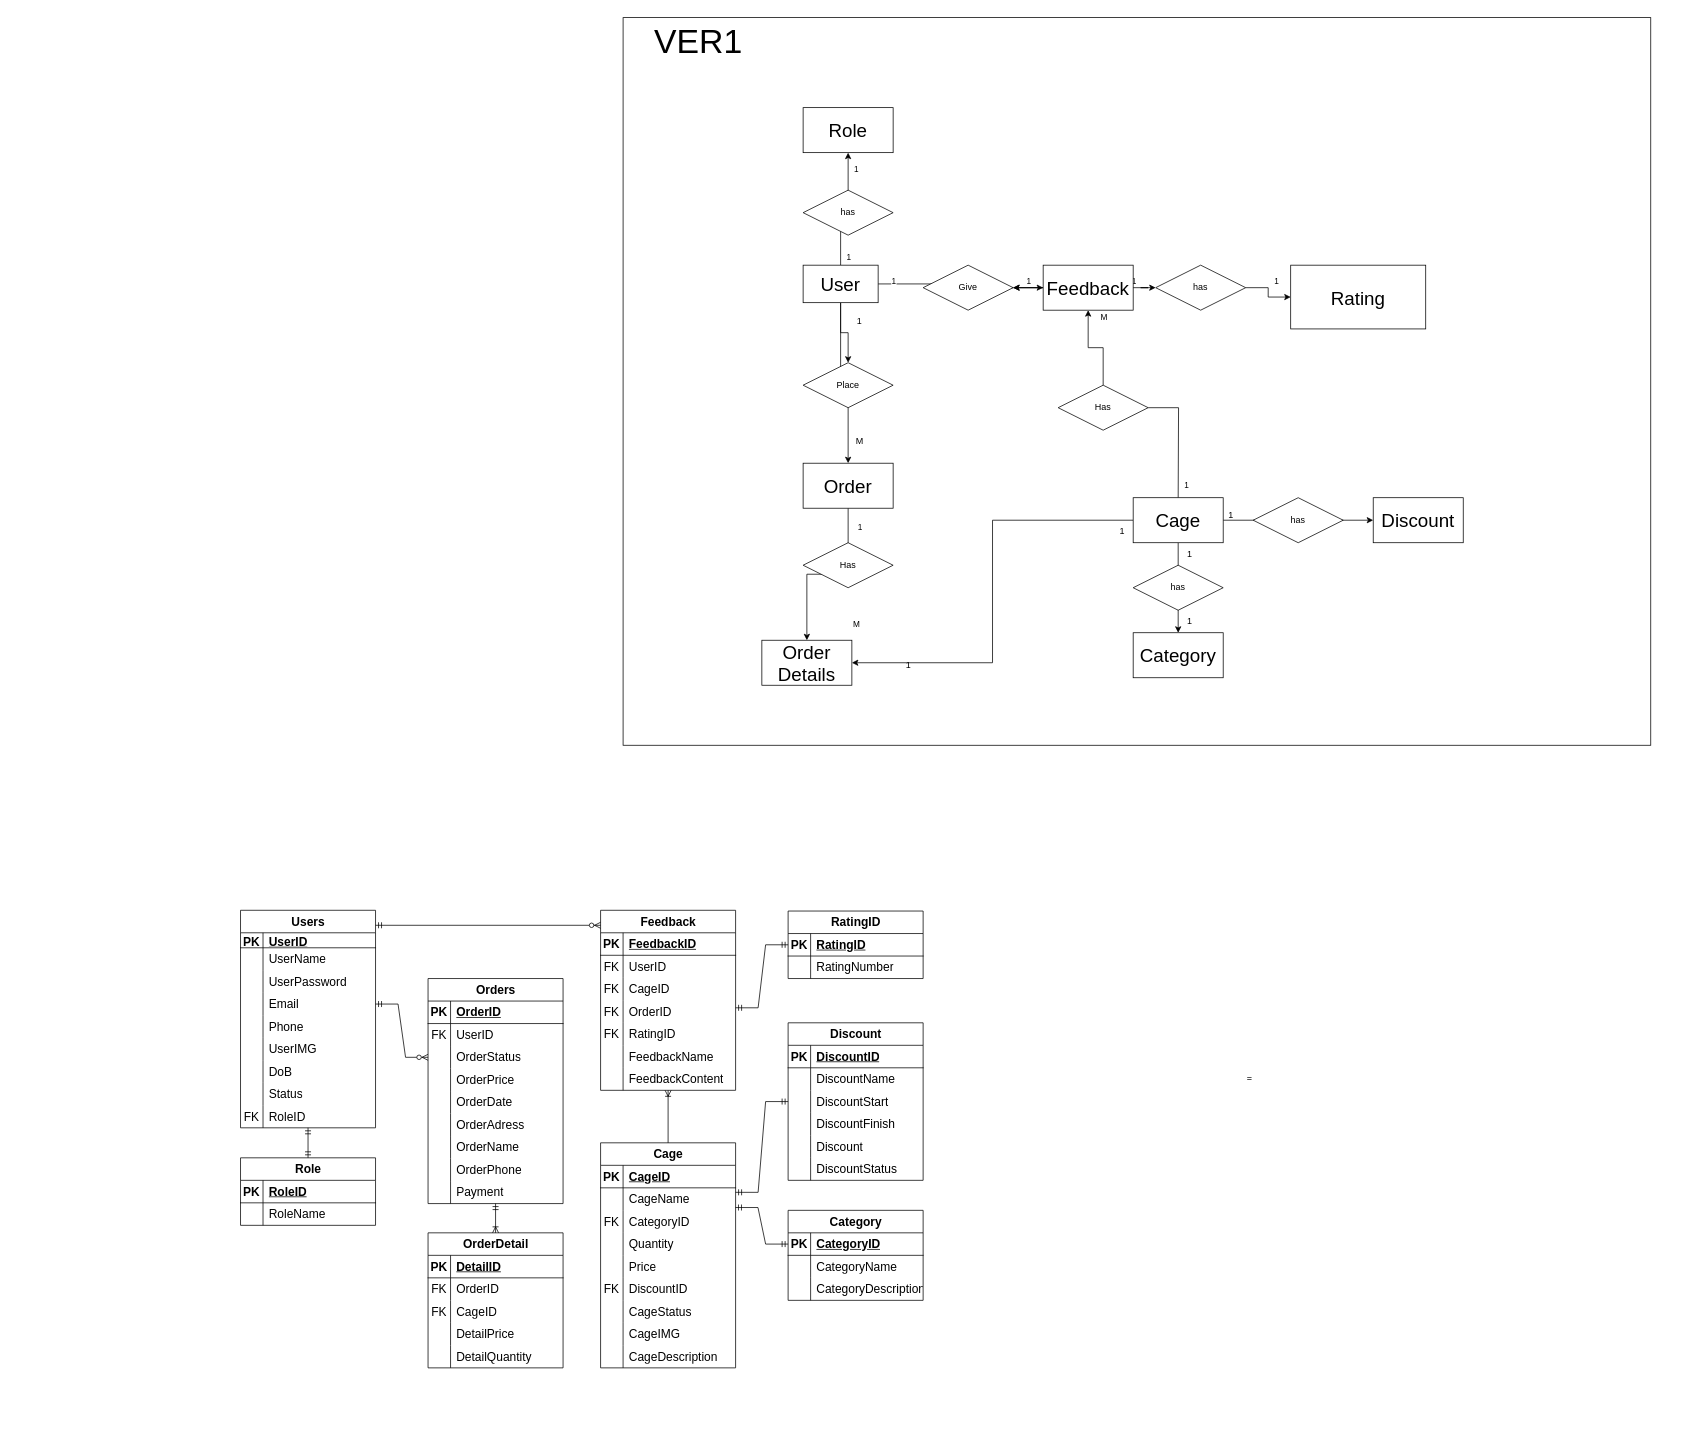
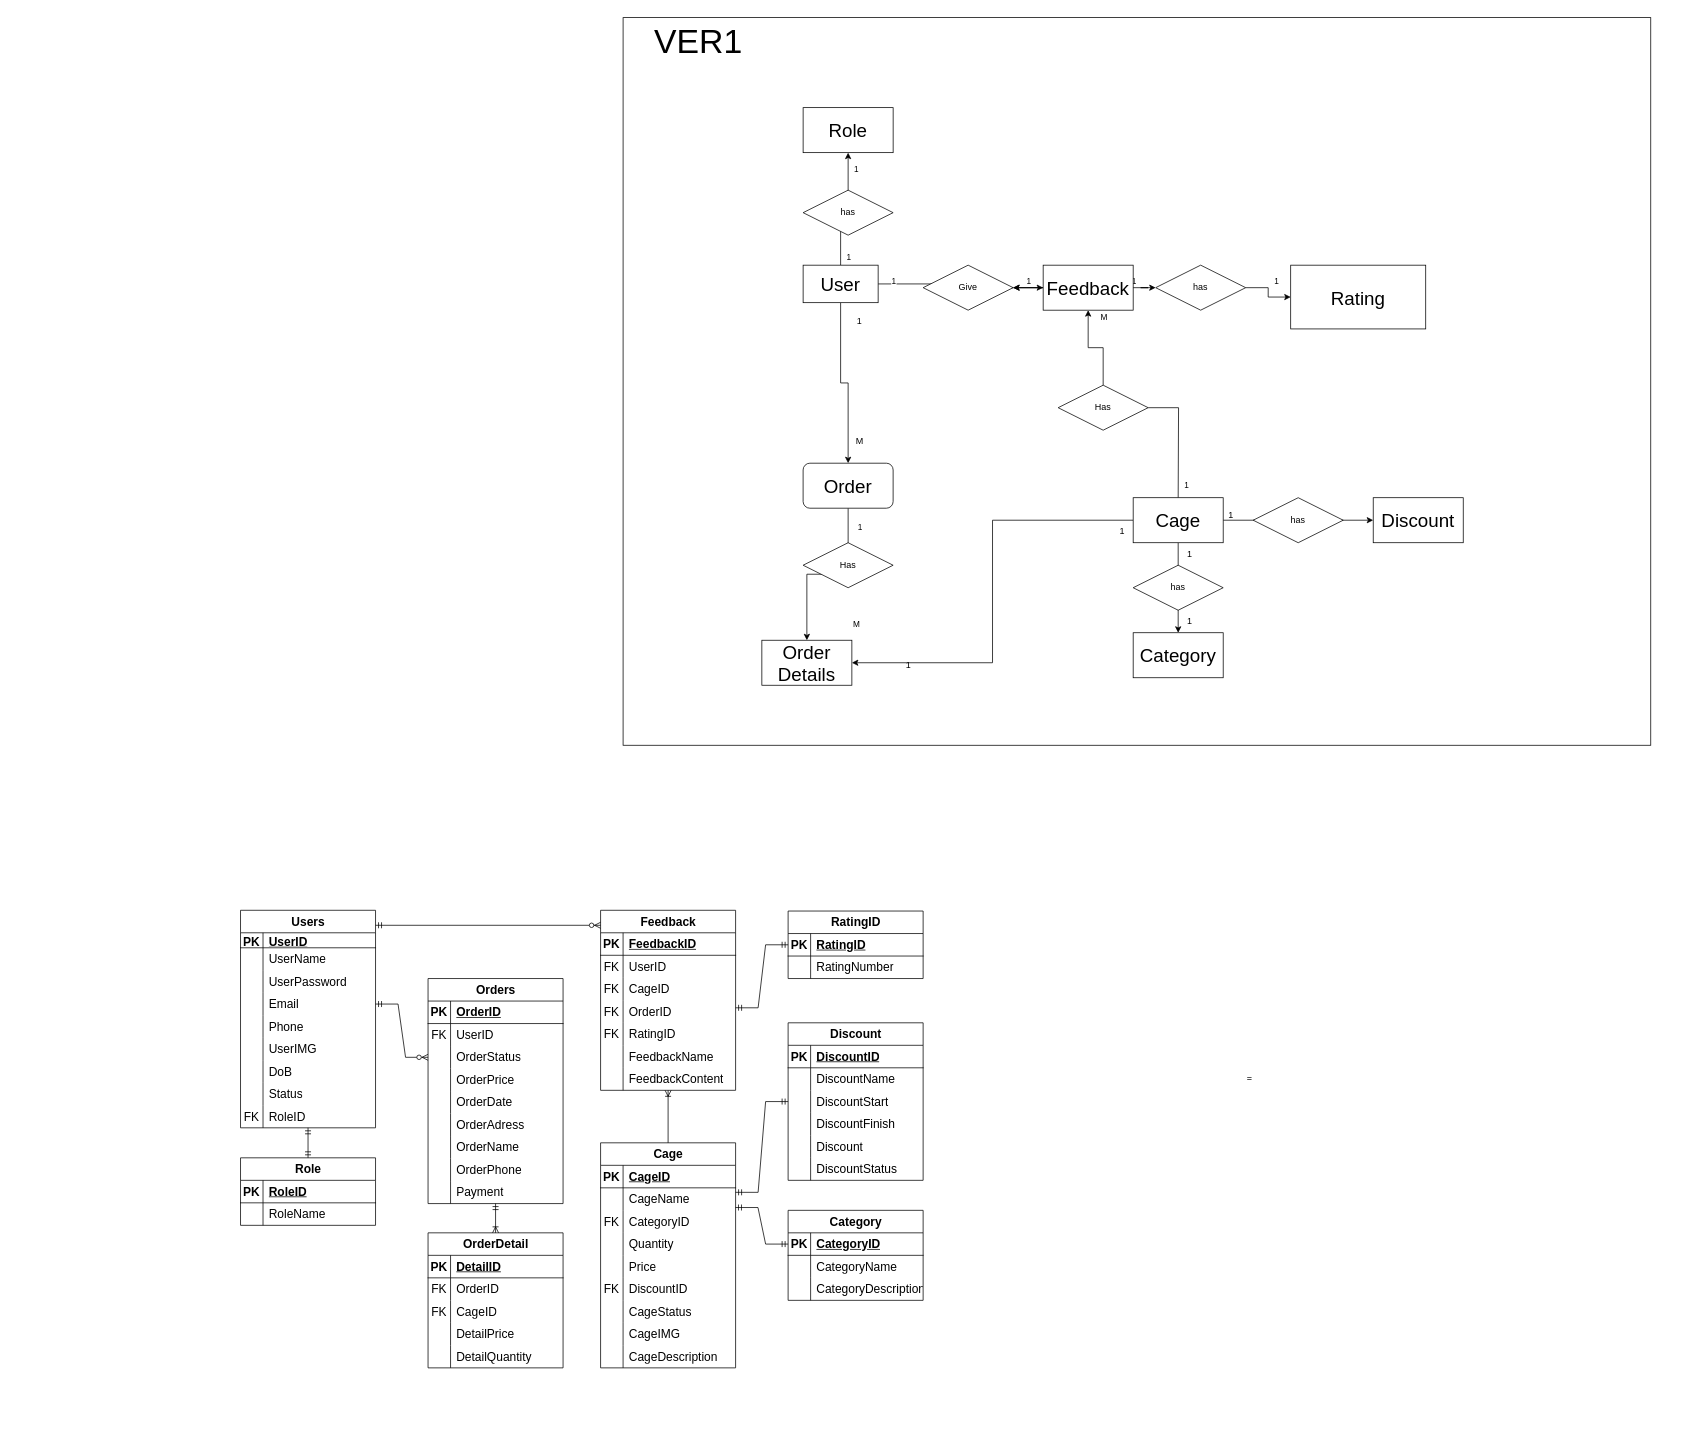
(846, 333) -> none
(848, 385) -> none
(848, 486) -> (848, 486)
